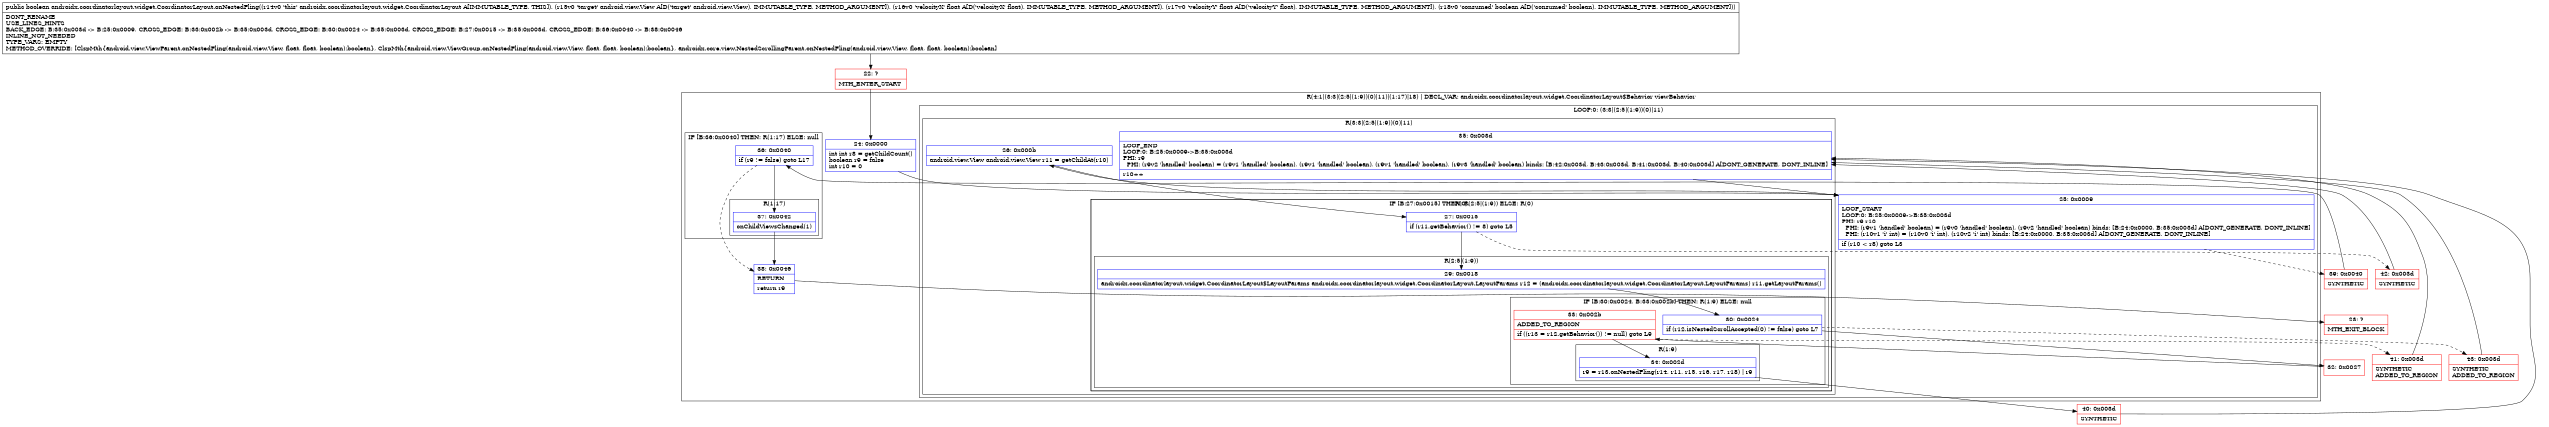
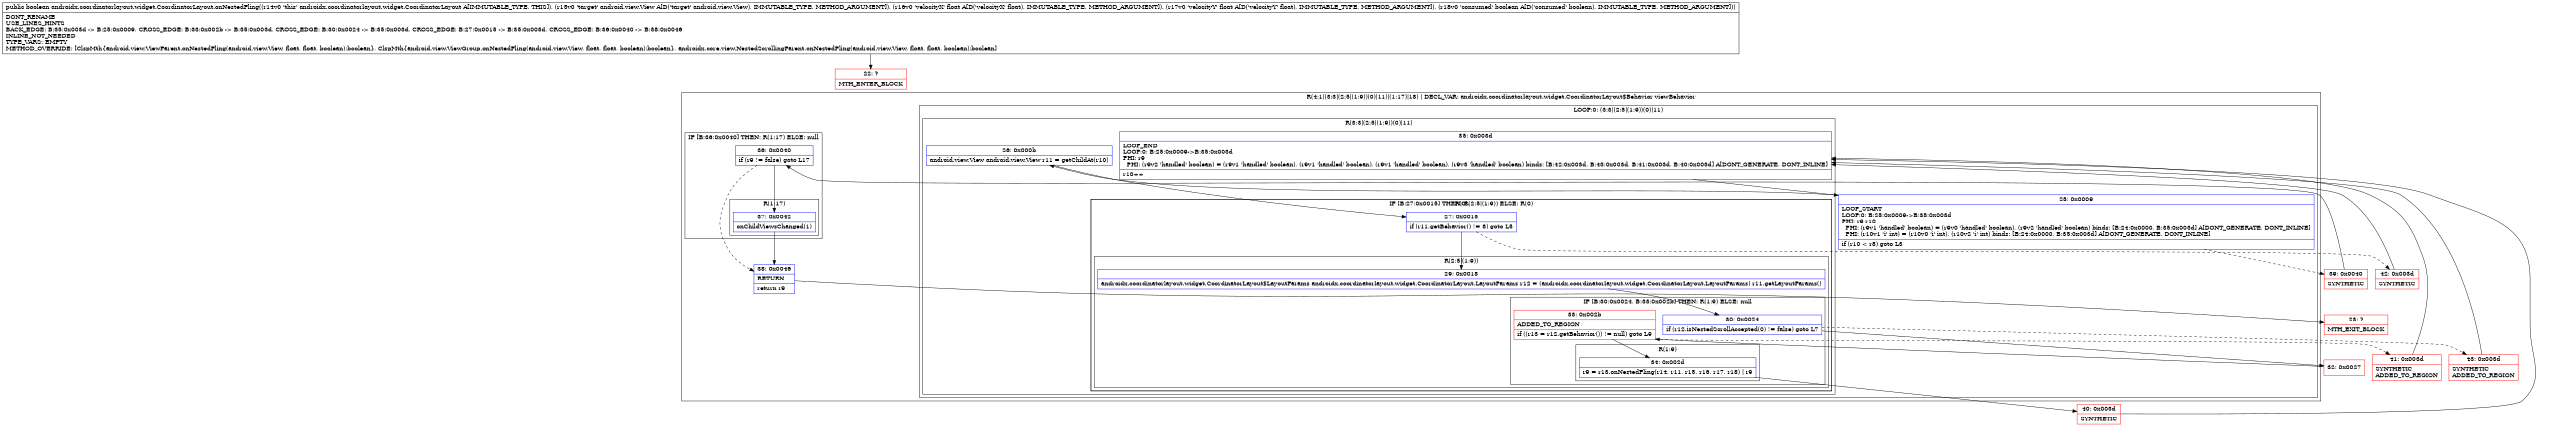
(870, 84) -> (871, 84)
(871, 156) -> none
